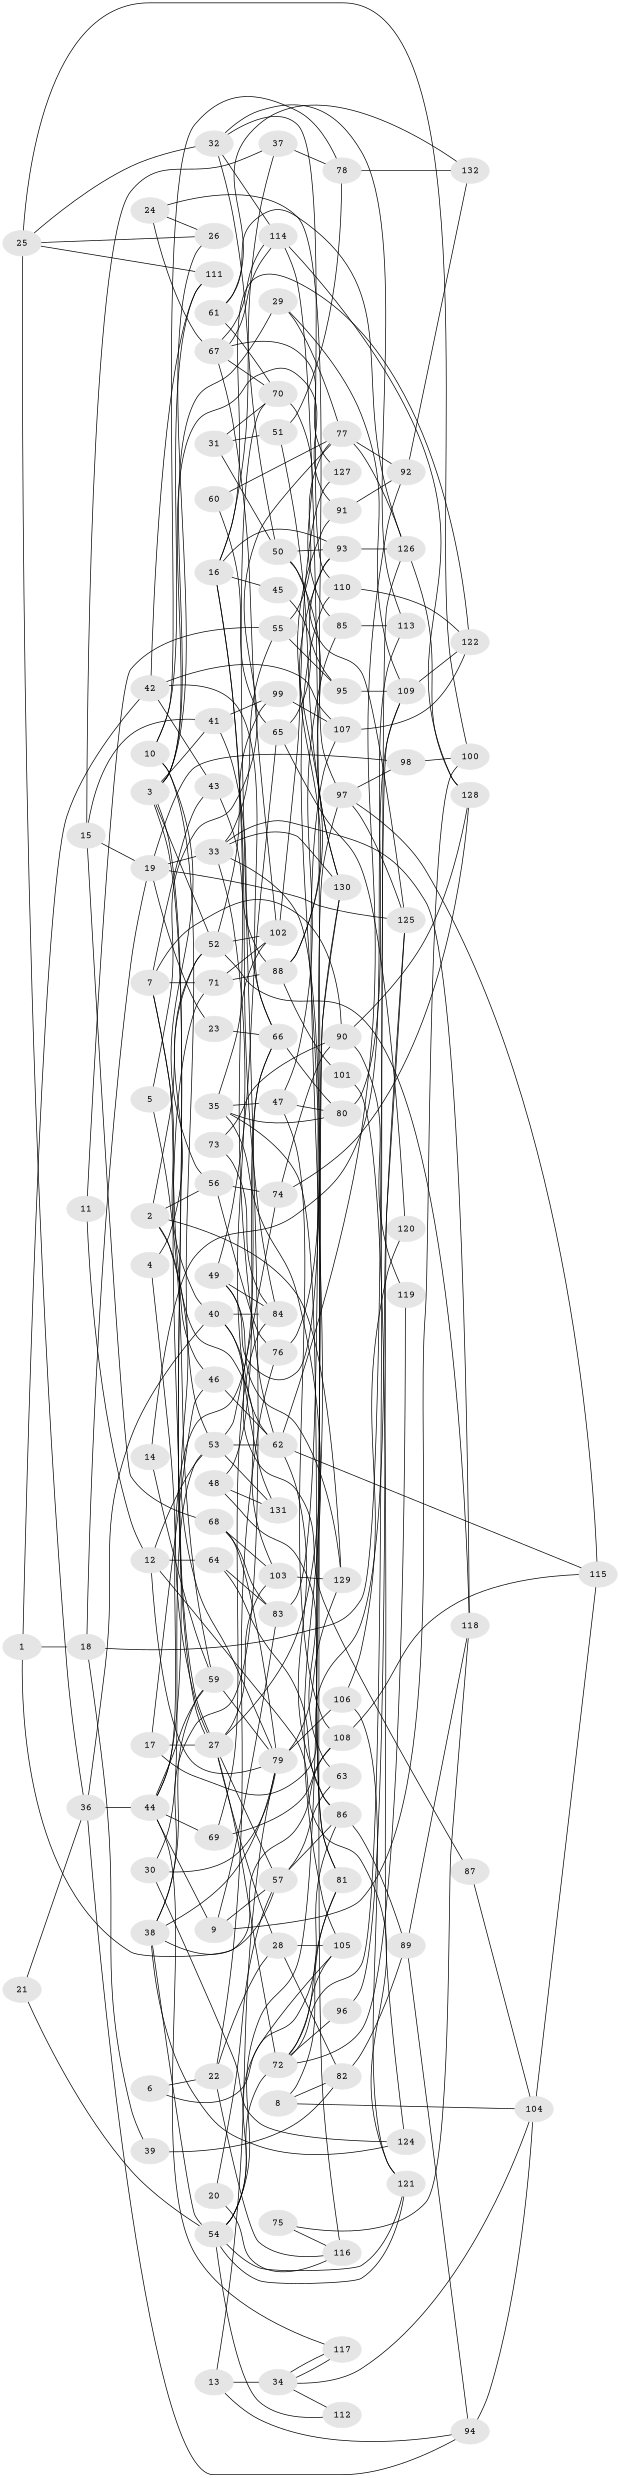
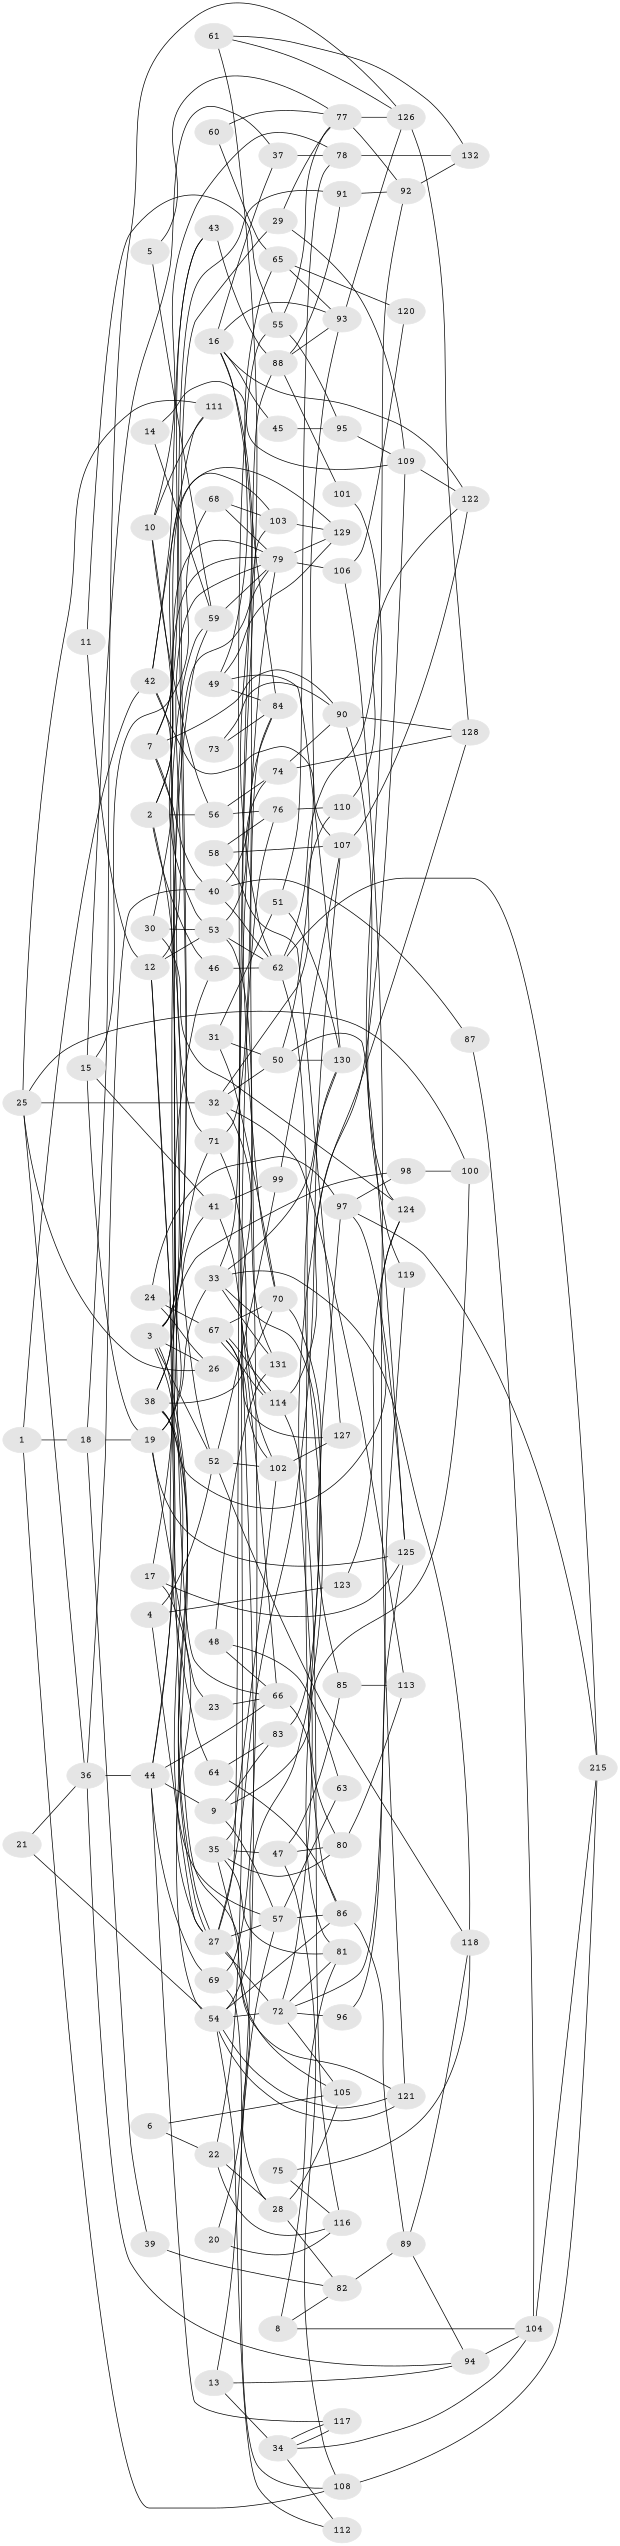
none -> (214, 853)
(246, 1568) -> none
(598, 1574) -> (598, 1768)
none -> (342, 1585)
